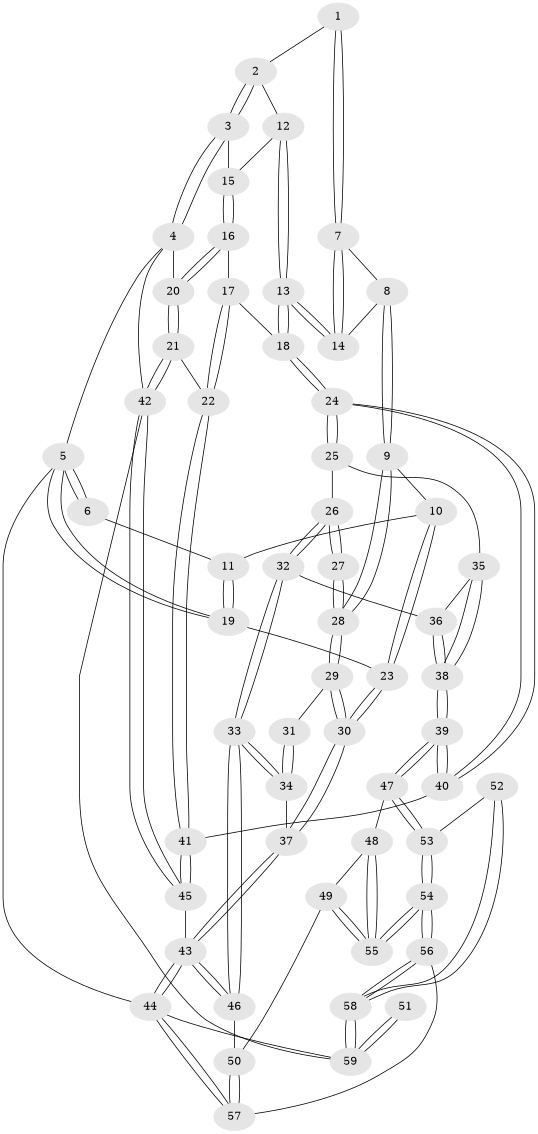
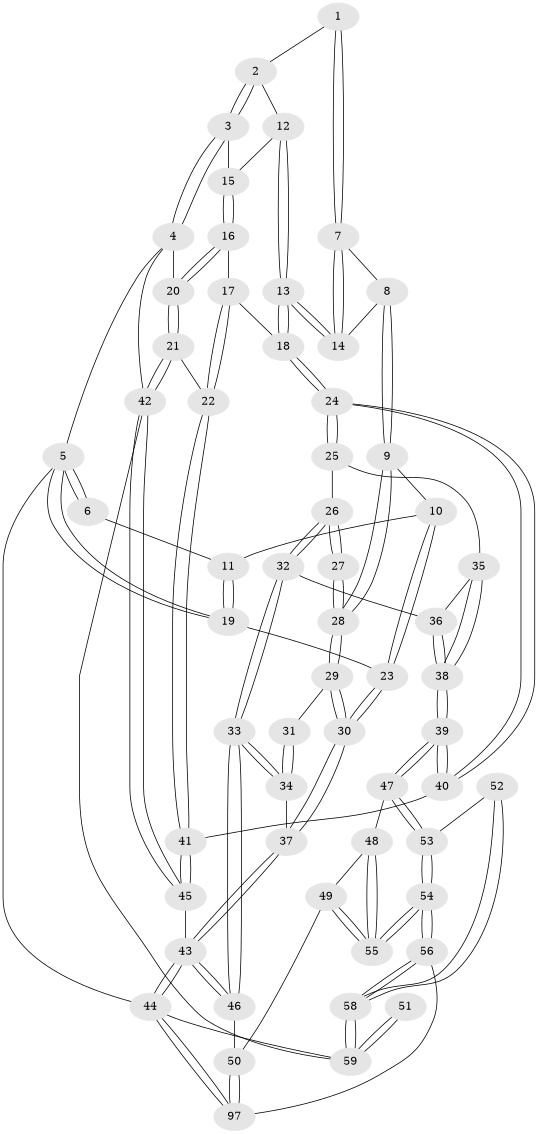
(235, 1117) -> (235, 1117)
